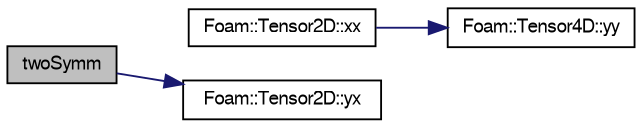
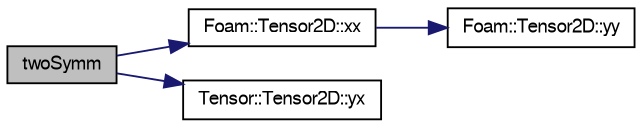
(541, 28) -> (541, 28)
none -> (143, 51)
(282, 100) -> (282, 100)
